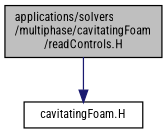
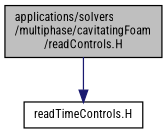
(83, 115) -> (83, 115)
